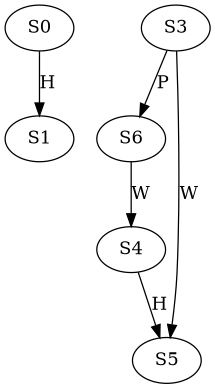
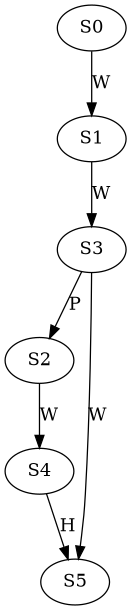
(48, 83) -> (101, 83)
(131, 139) -> (39, 360)
none -> (92, 188)
